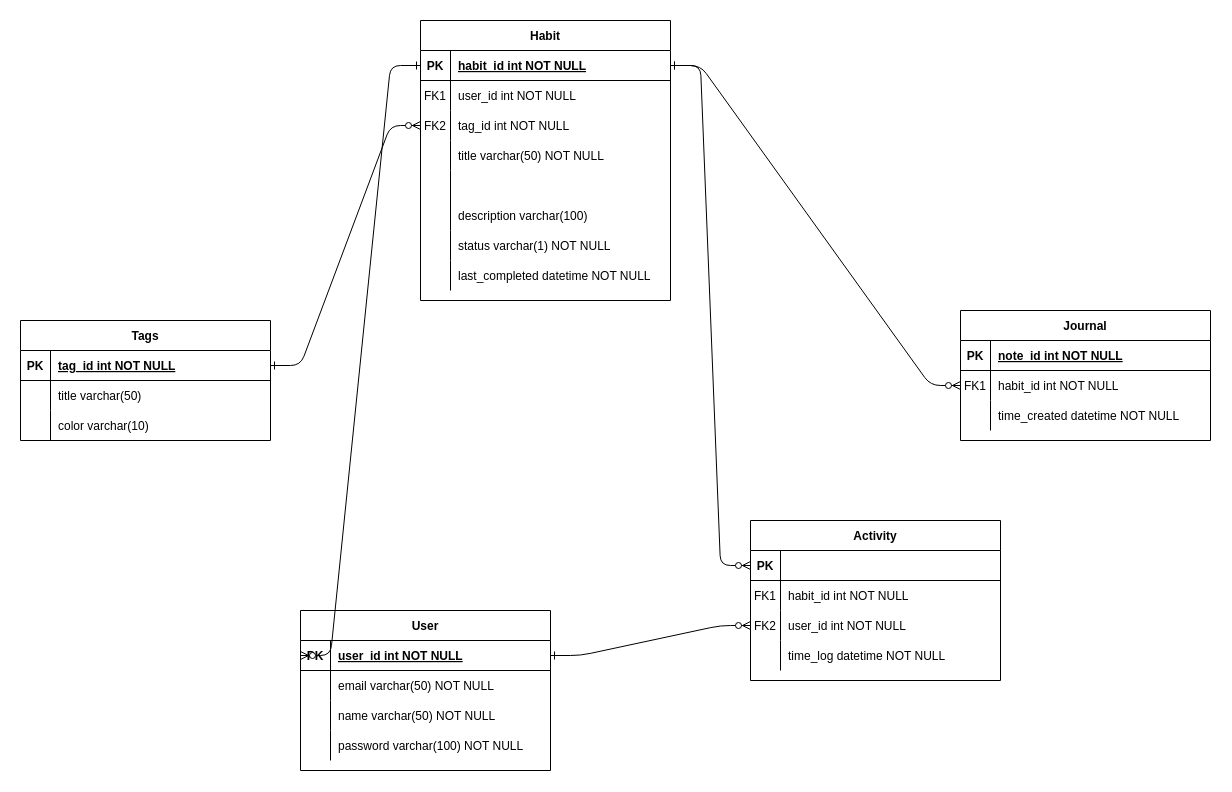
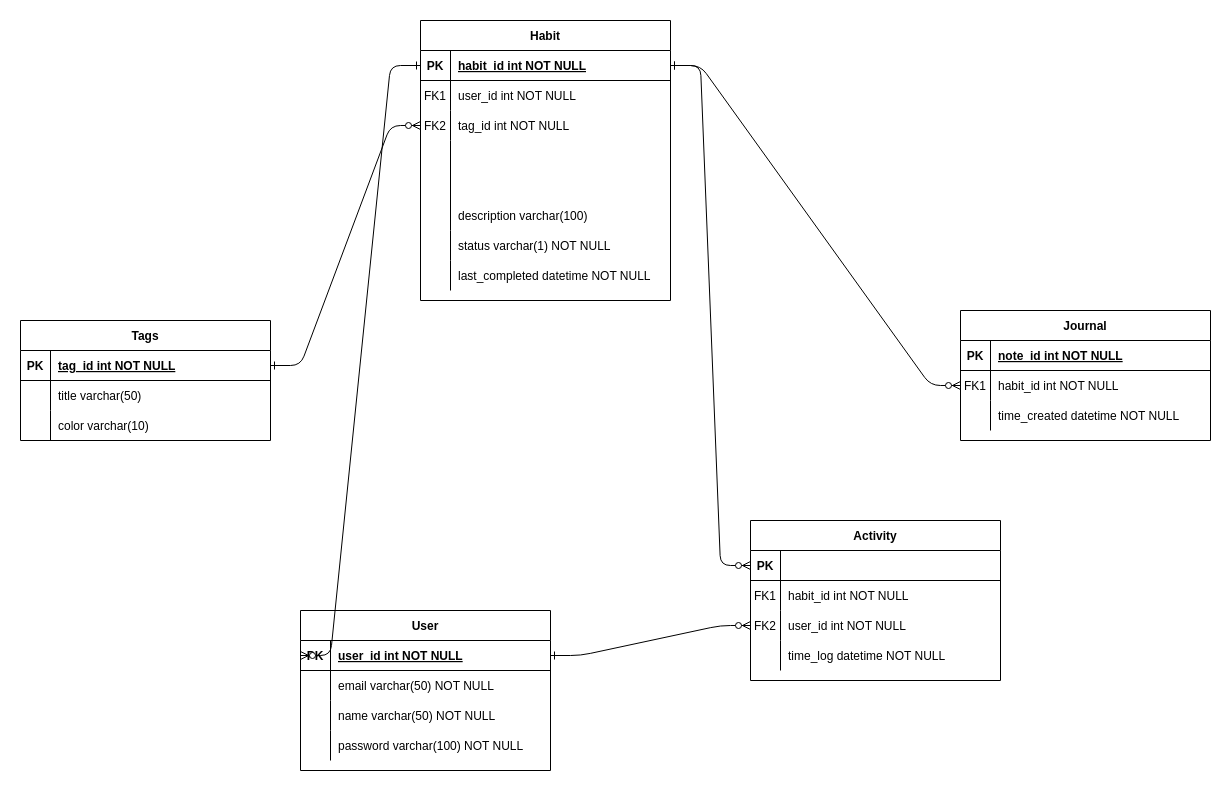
(561, 156) -> none
